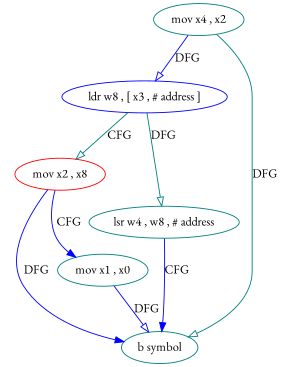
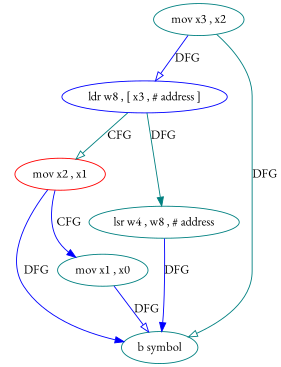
(199, 20) -> (199, 20)
(154, 155) -> (154, 155)
(60, 174) -> (60, 174)
(177, 270) -> (177, 270)
